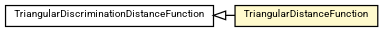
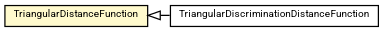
(230, 15) -> (165, 15)
